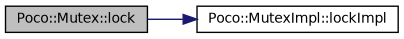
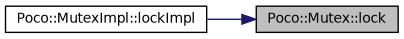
(165, 19) -> (224, 19)
